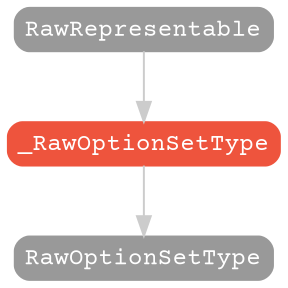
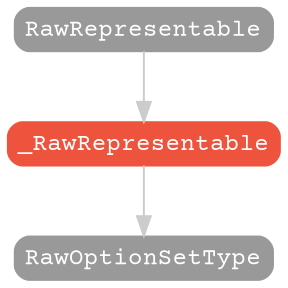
(144, 144) -> (144, 144)
